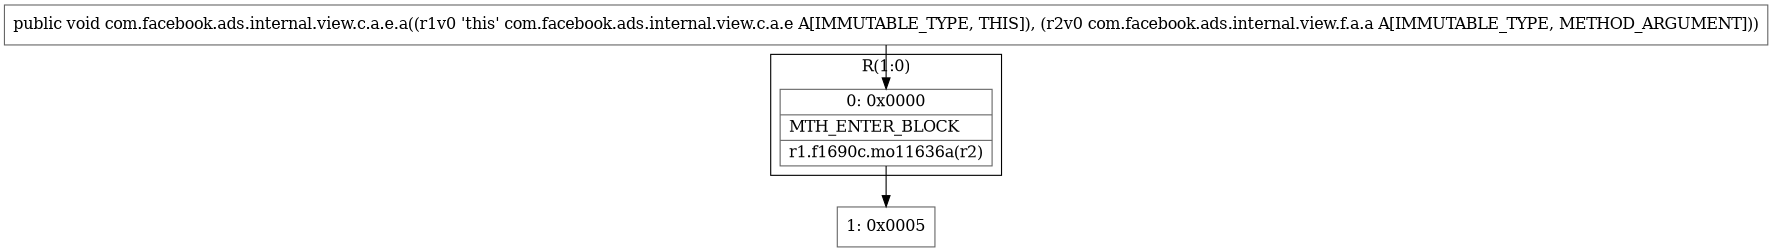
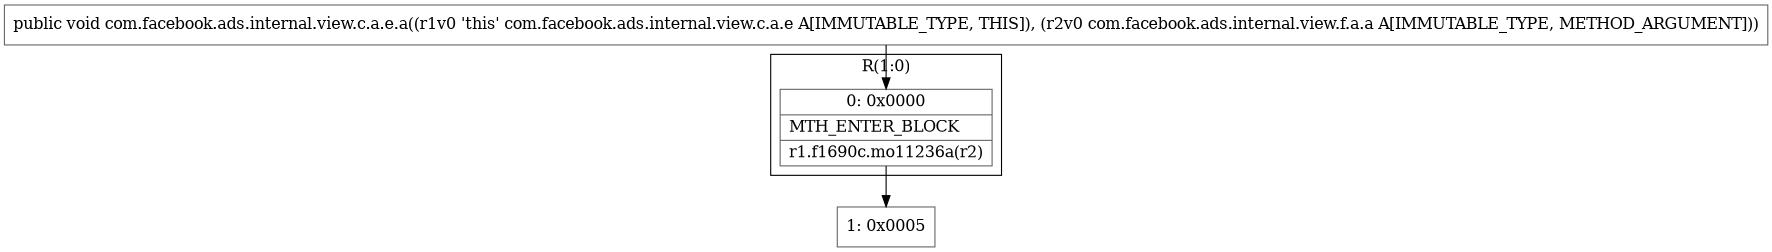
(886, 153) -> (886, 153)
